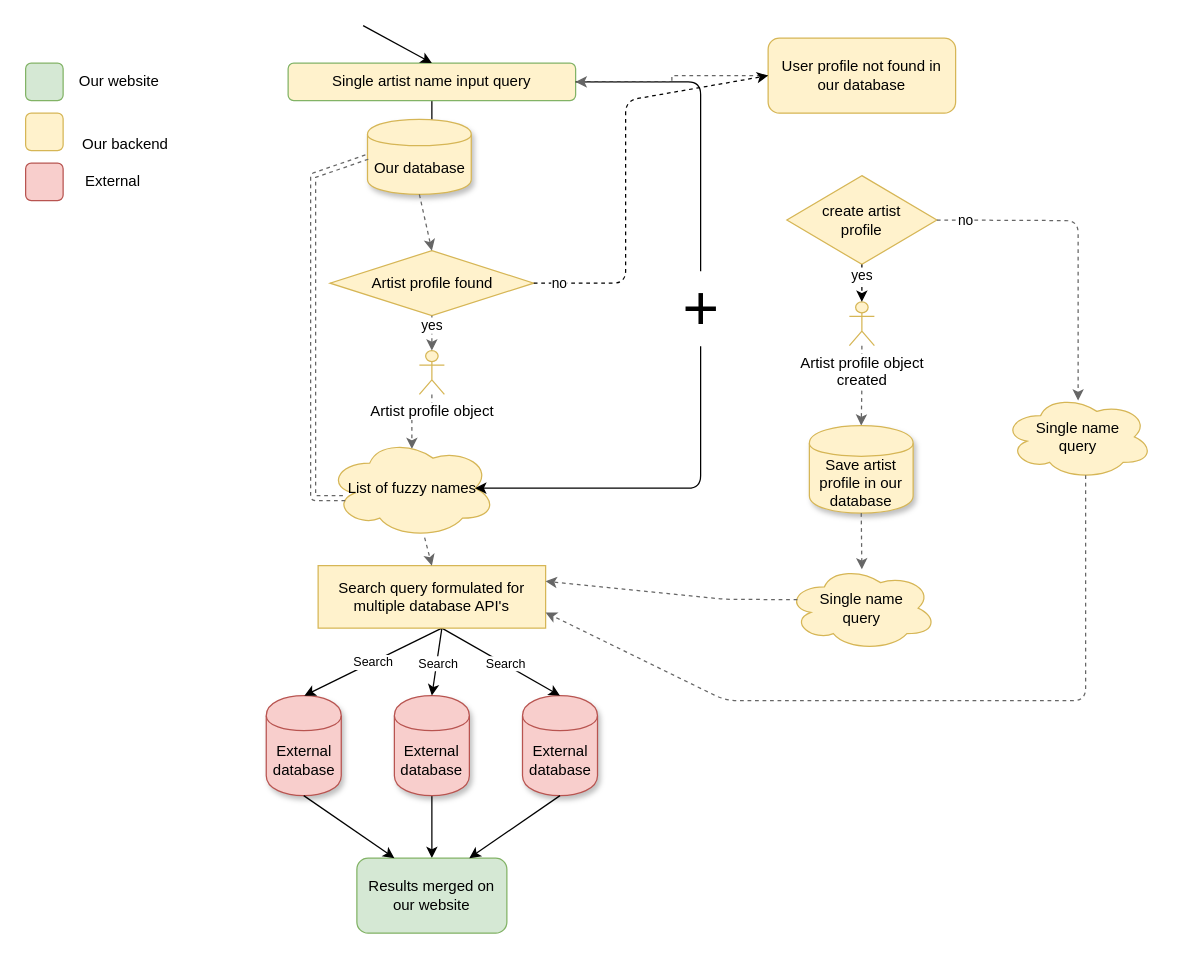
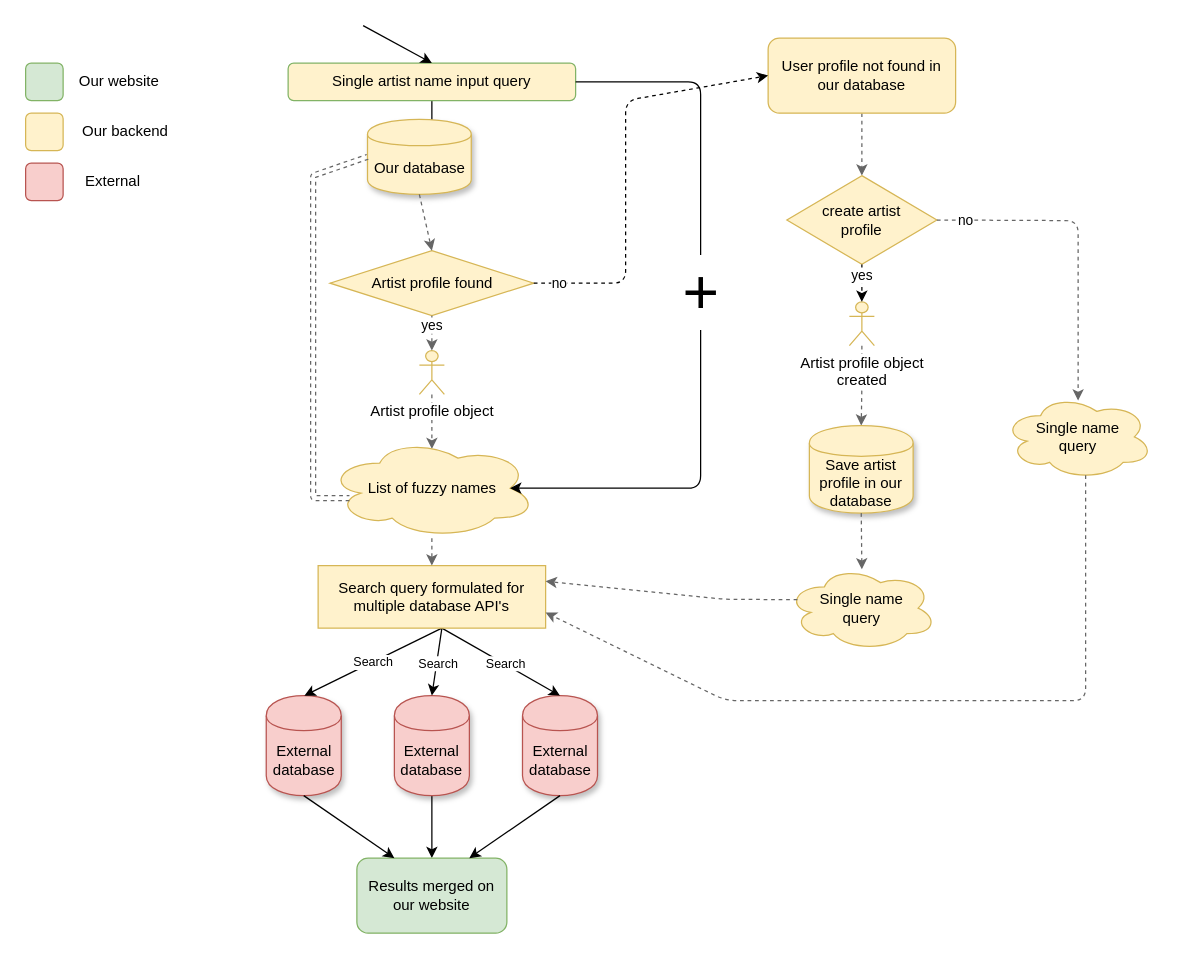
(714, 76) -> (862, 140)
(126, 144) -> (126, 132)
(412, 488) -> (432, 488)
